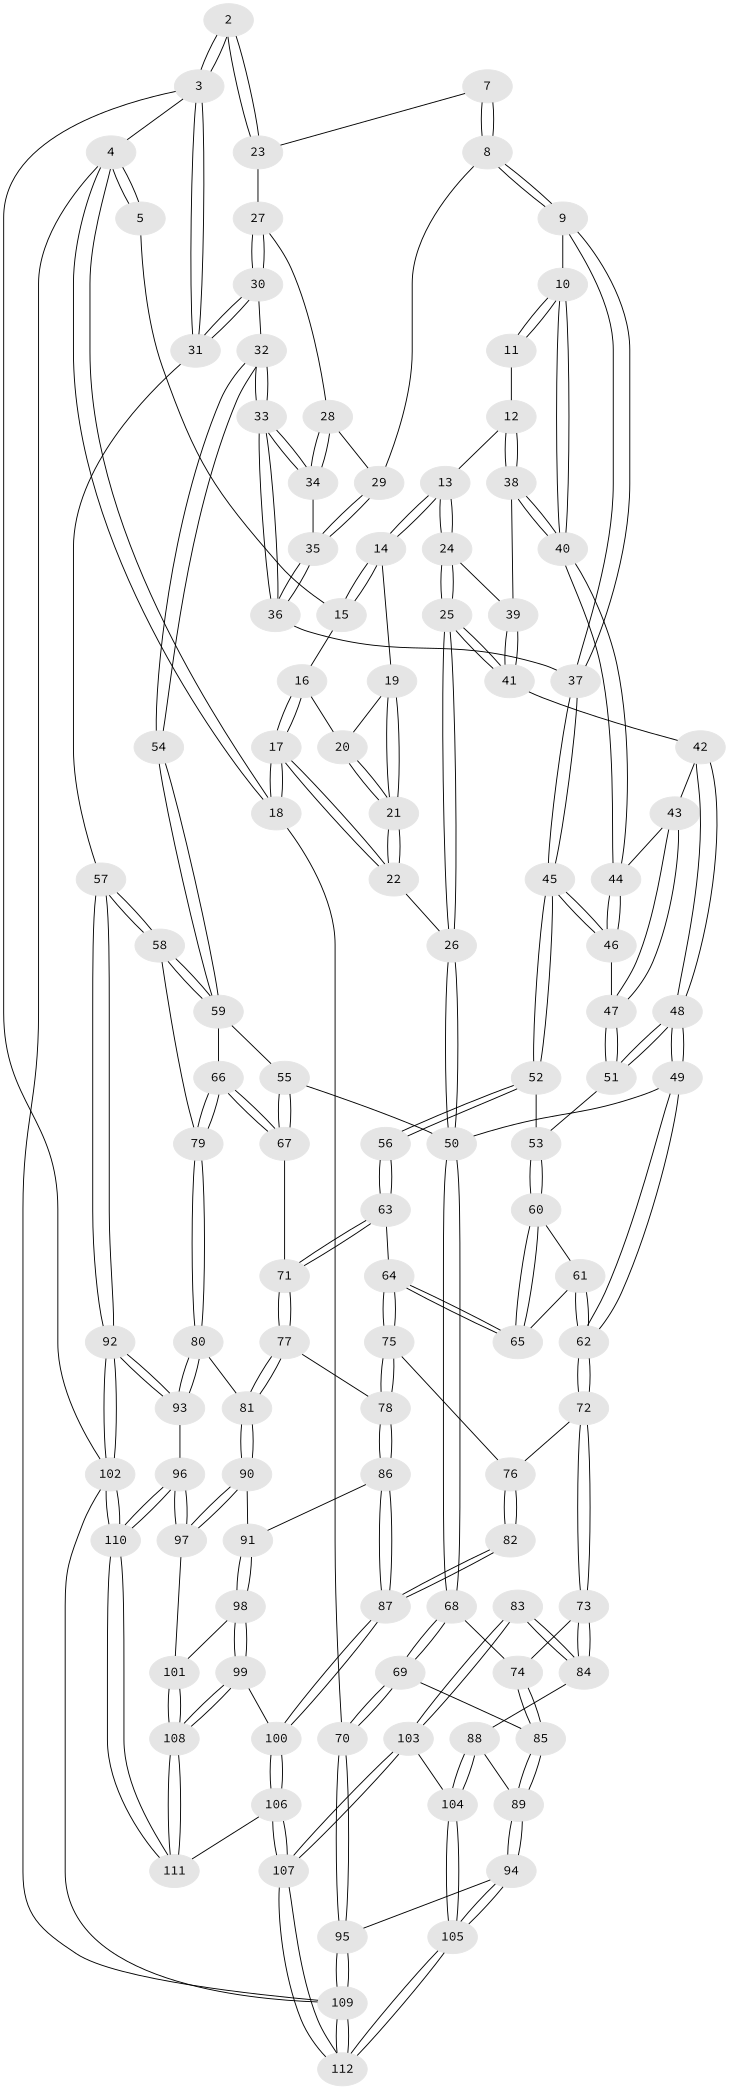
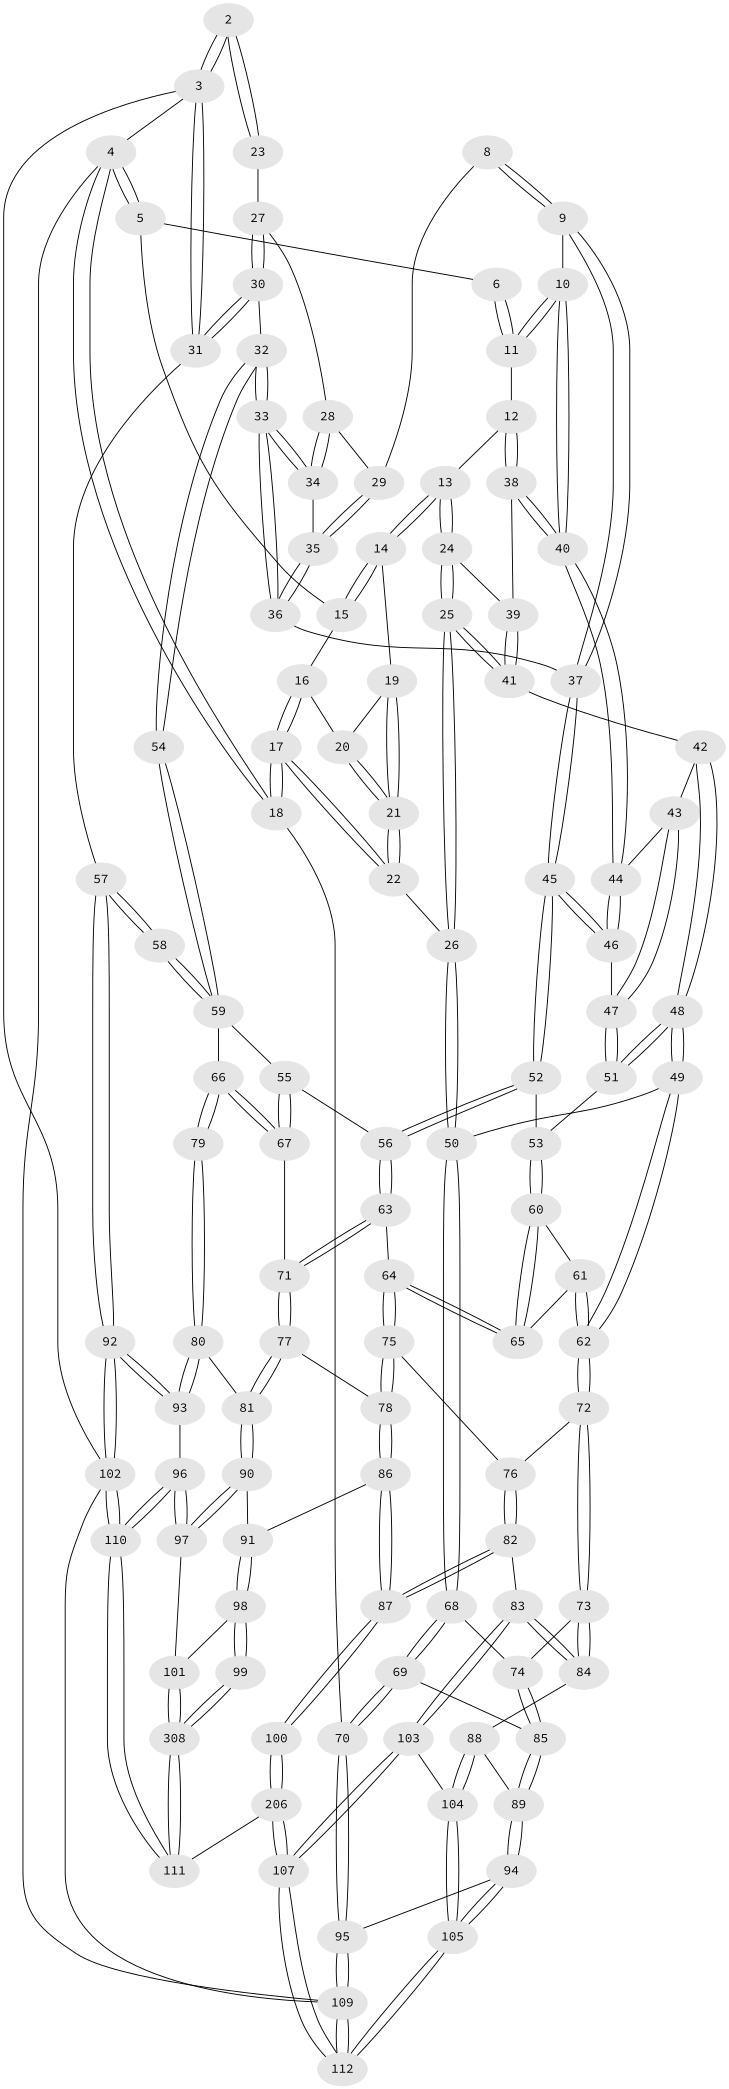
(487, 86) -> none
none -> (497, 285)
(176, 1045) -> none
(370, 1108) -> (329, 1107)
none -> (514, 1574)
(258, 1706) -> none
(174, 1739) -> (174, 1739)
(276, 1805) -> (276, 1805)
